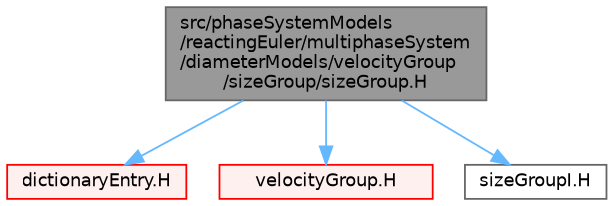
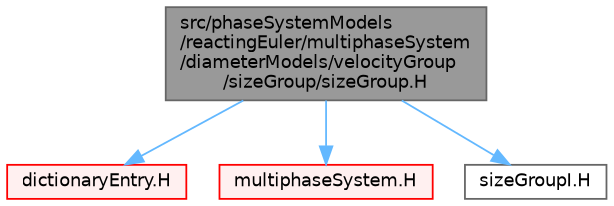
(326, 182) -> (326, 182)
